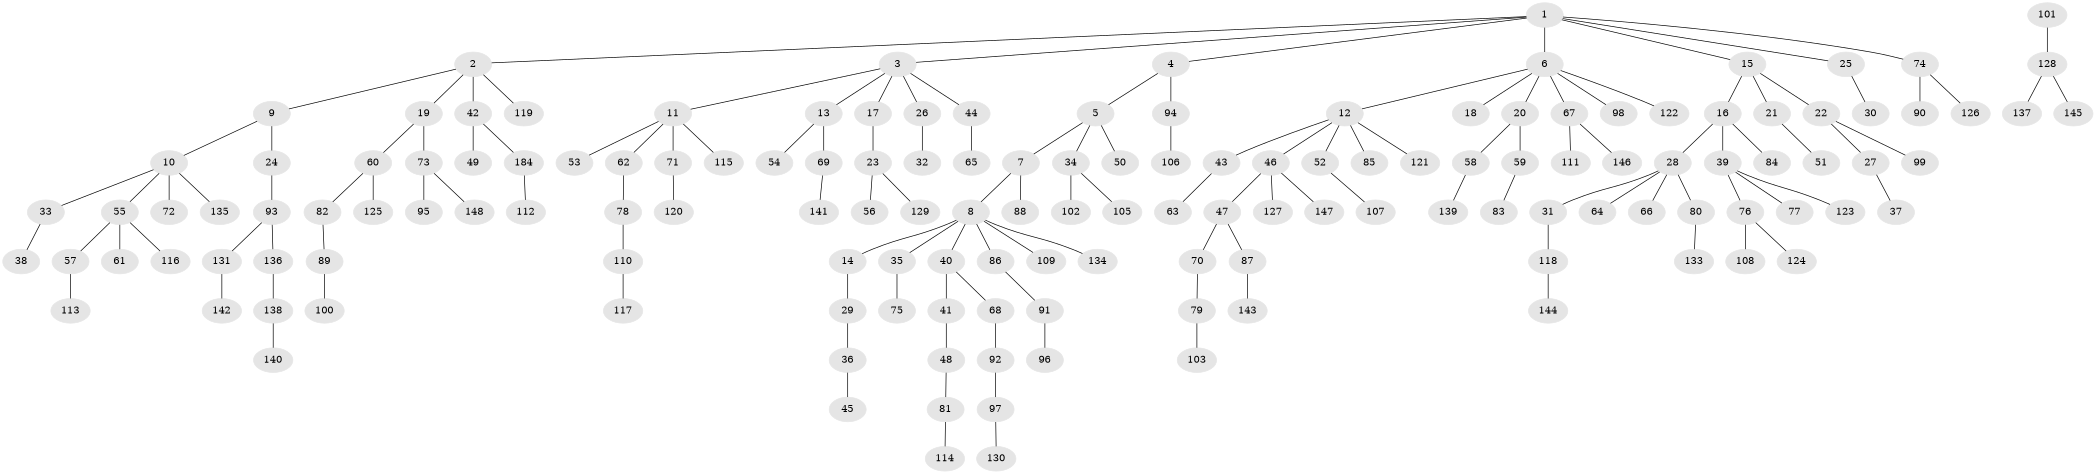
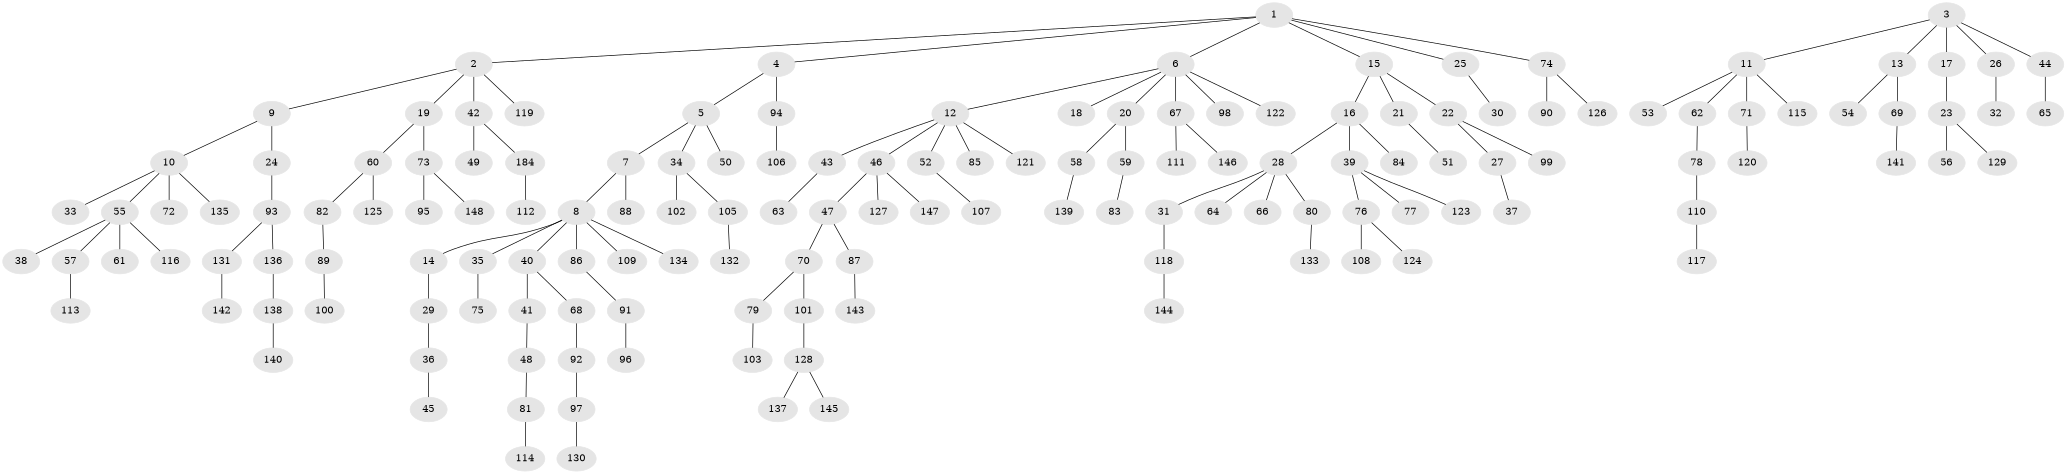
(1221, 40) -> none
(34, 237) -> (71, 237)
none -> (730, 262)
none -> (804, 286)
